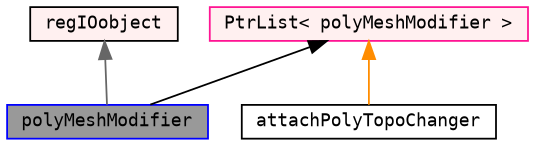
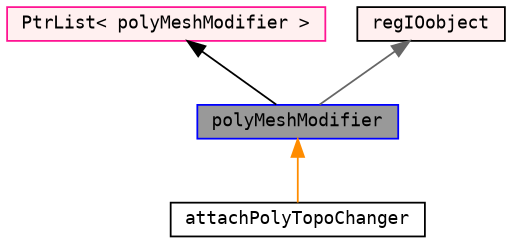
(369, 82) -> (298, 180)
